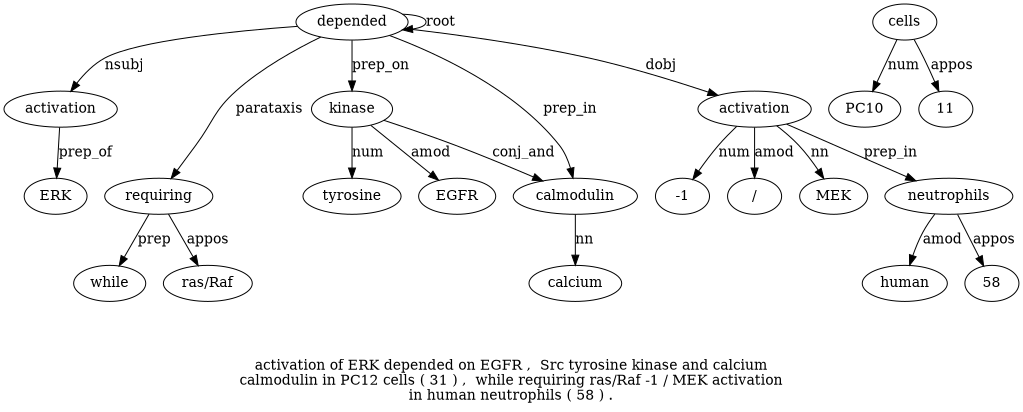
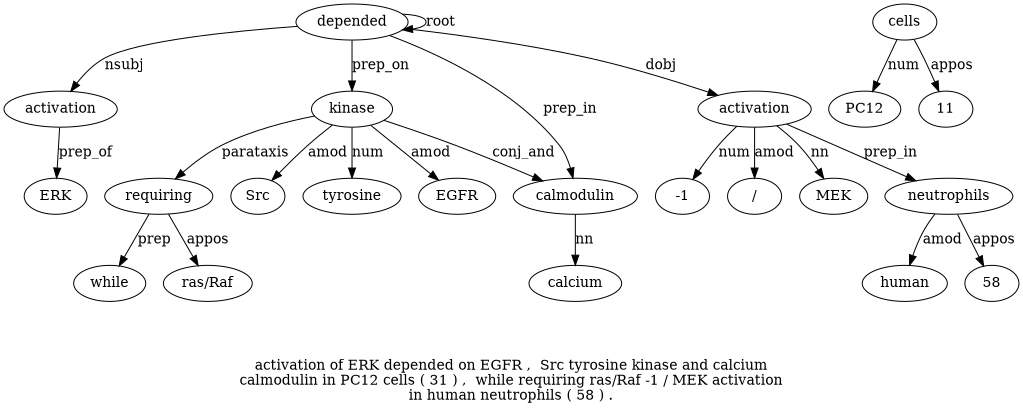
(237, 90) -> (245, 135)
(865, 109) -> (865, 109)
none -> (258, 196)
